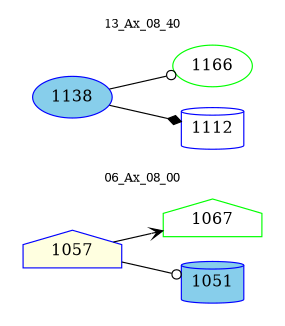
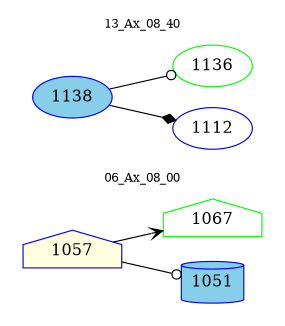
(213, 66) -> (213, 66)
(213, 128) -> (213, 128)
